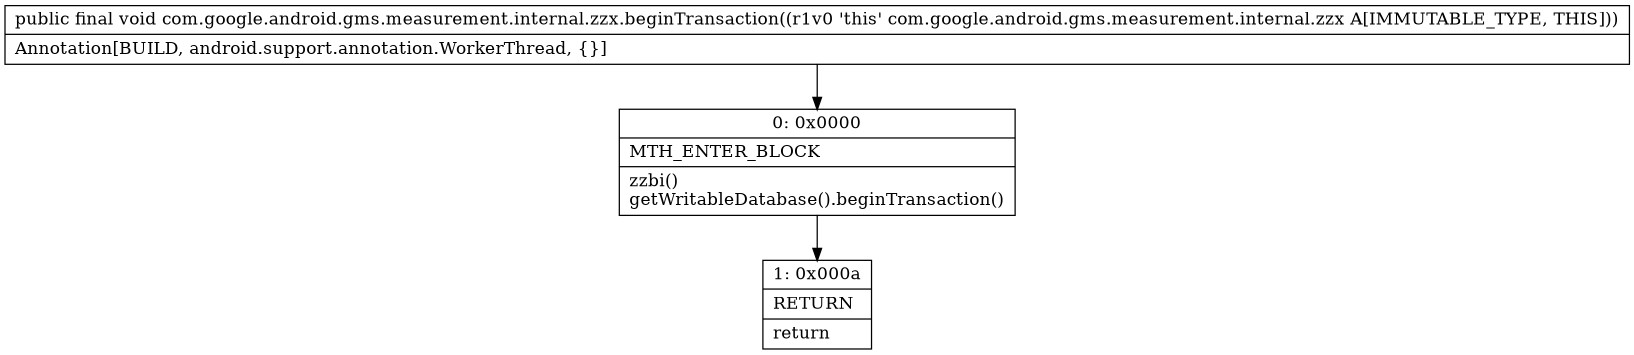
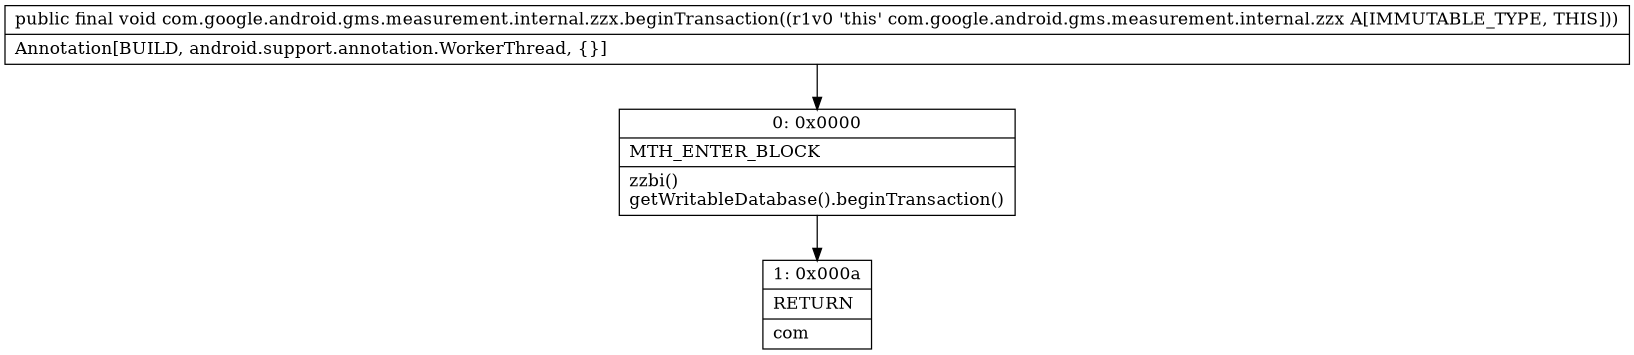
(802, 333) -> (792, 333)
